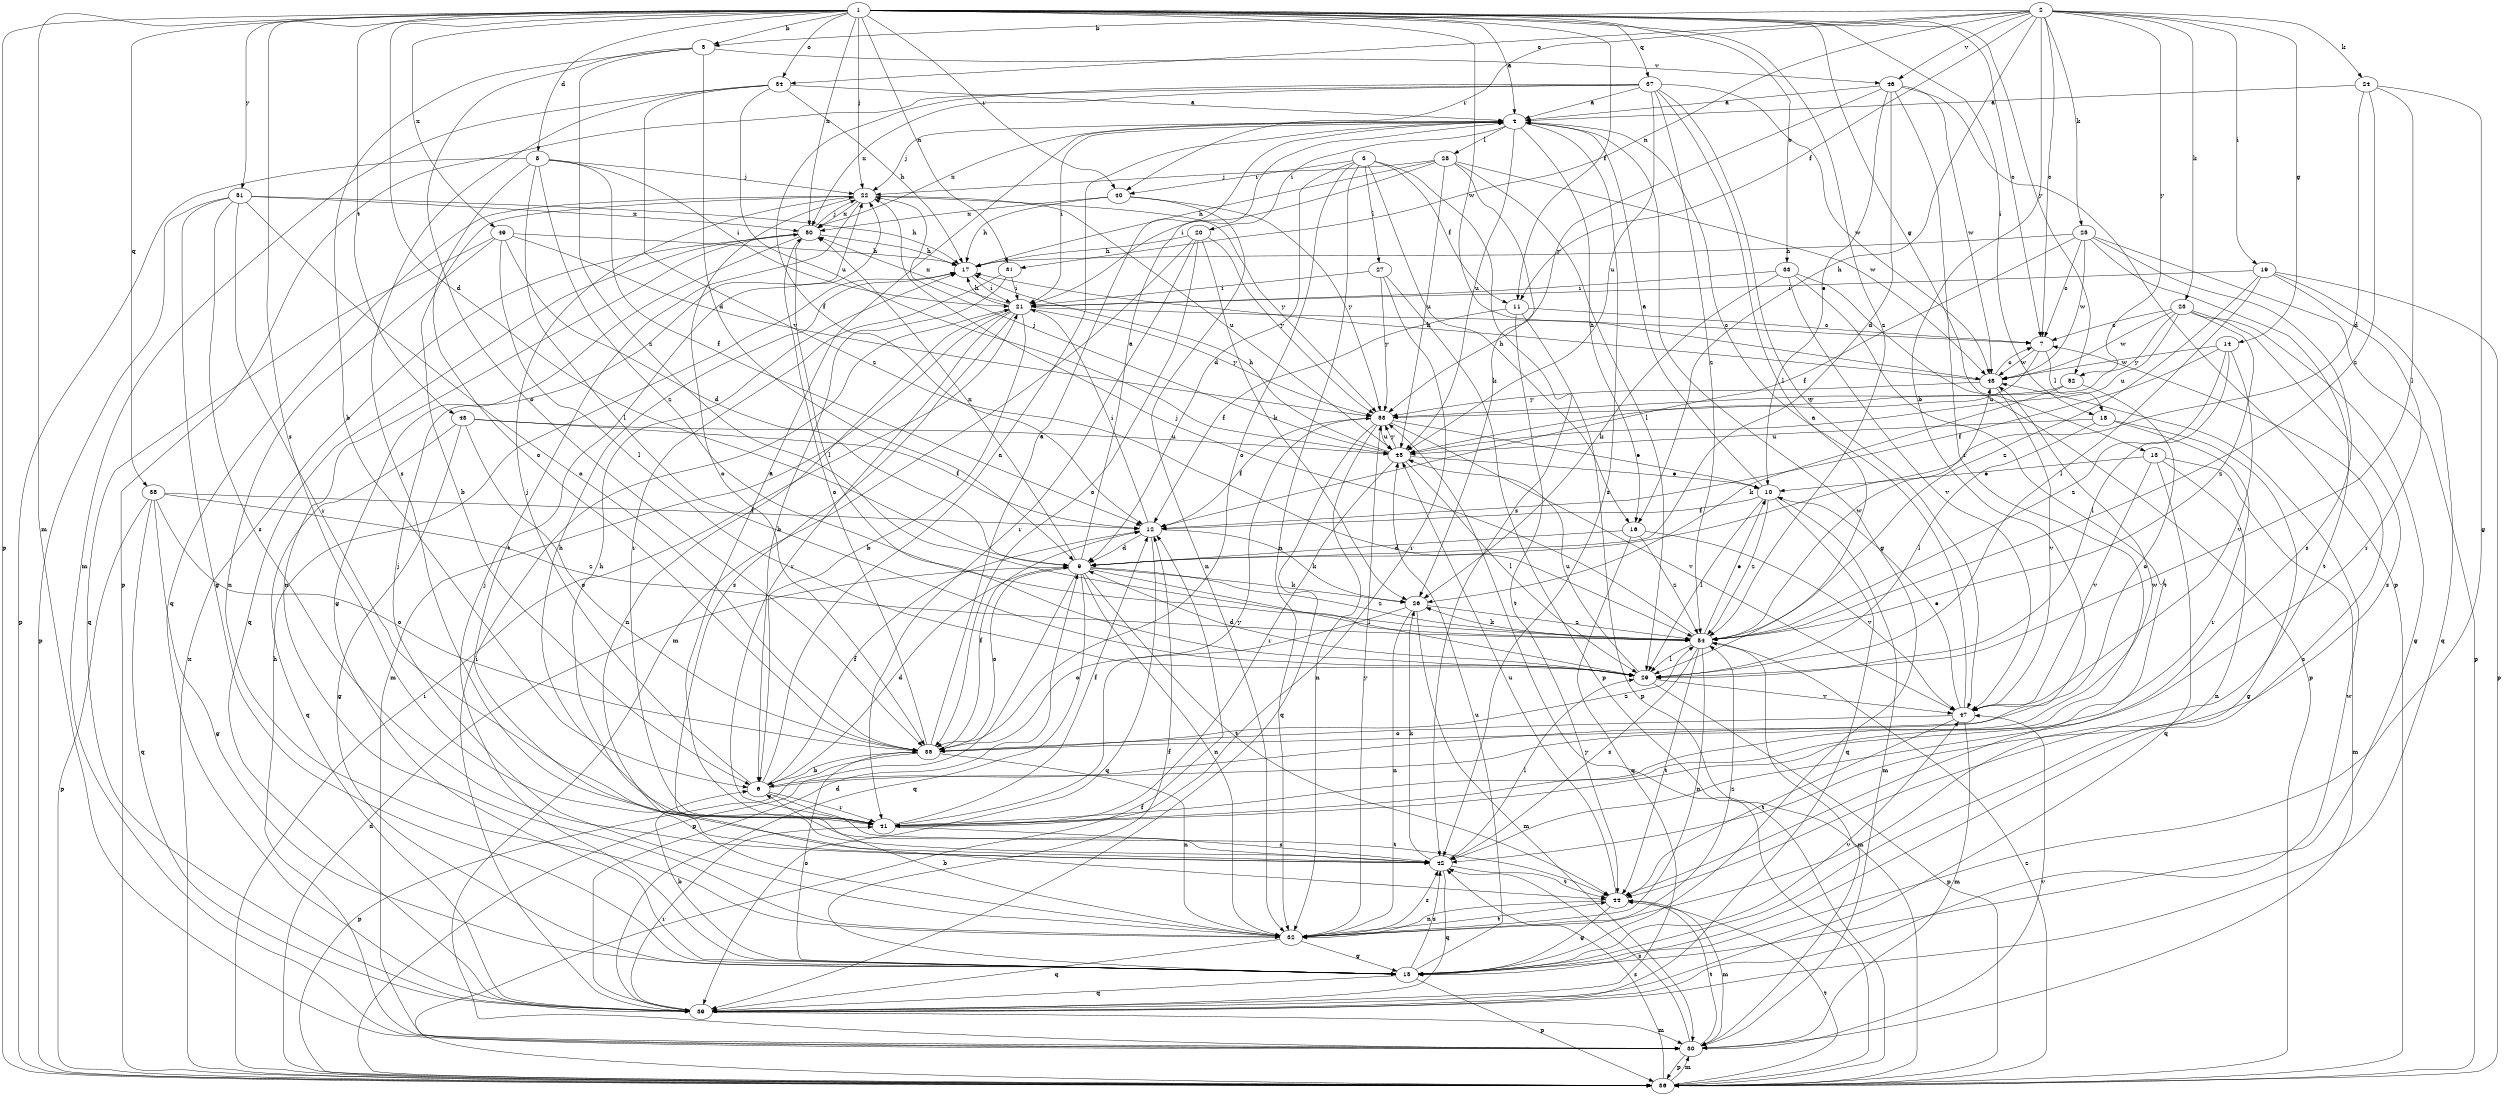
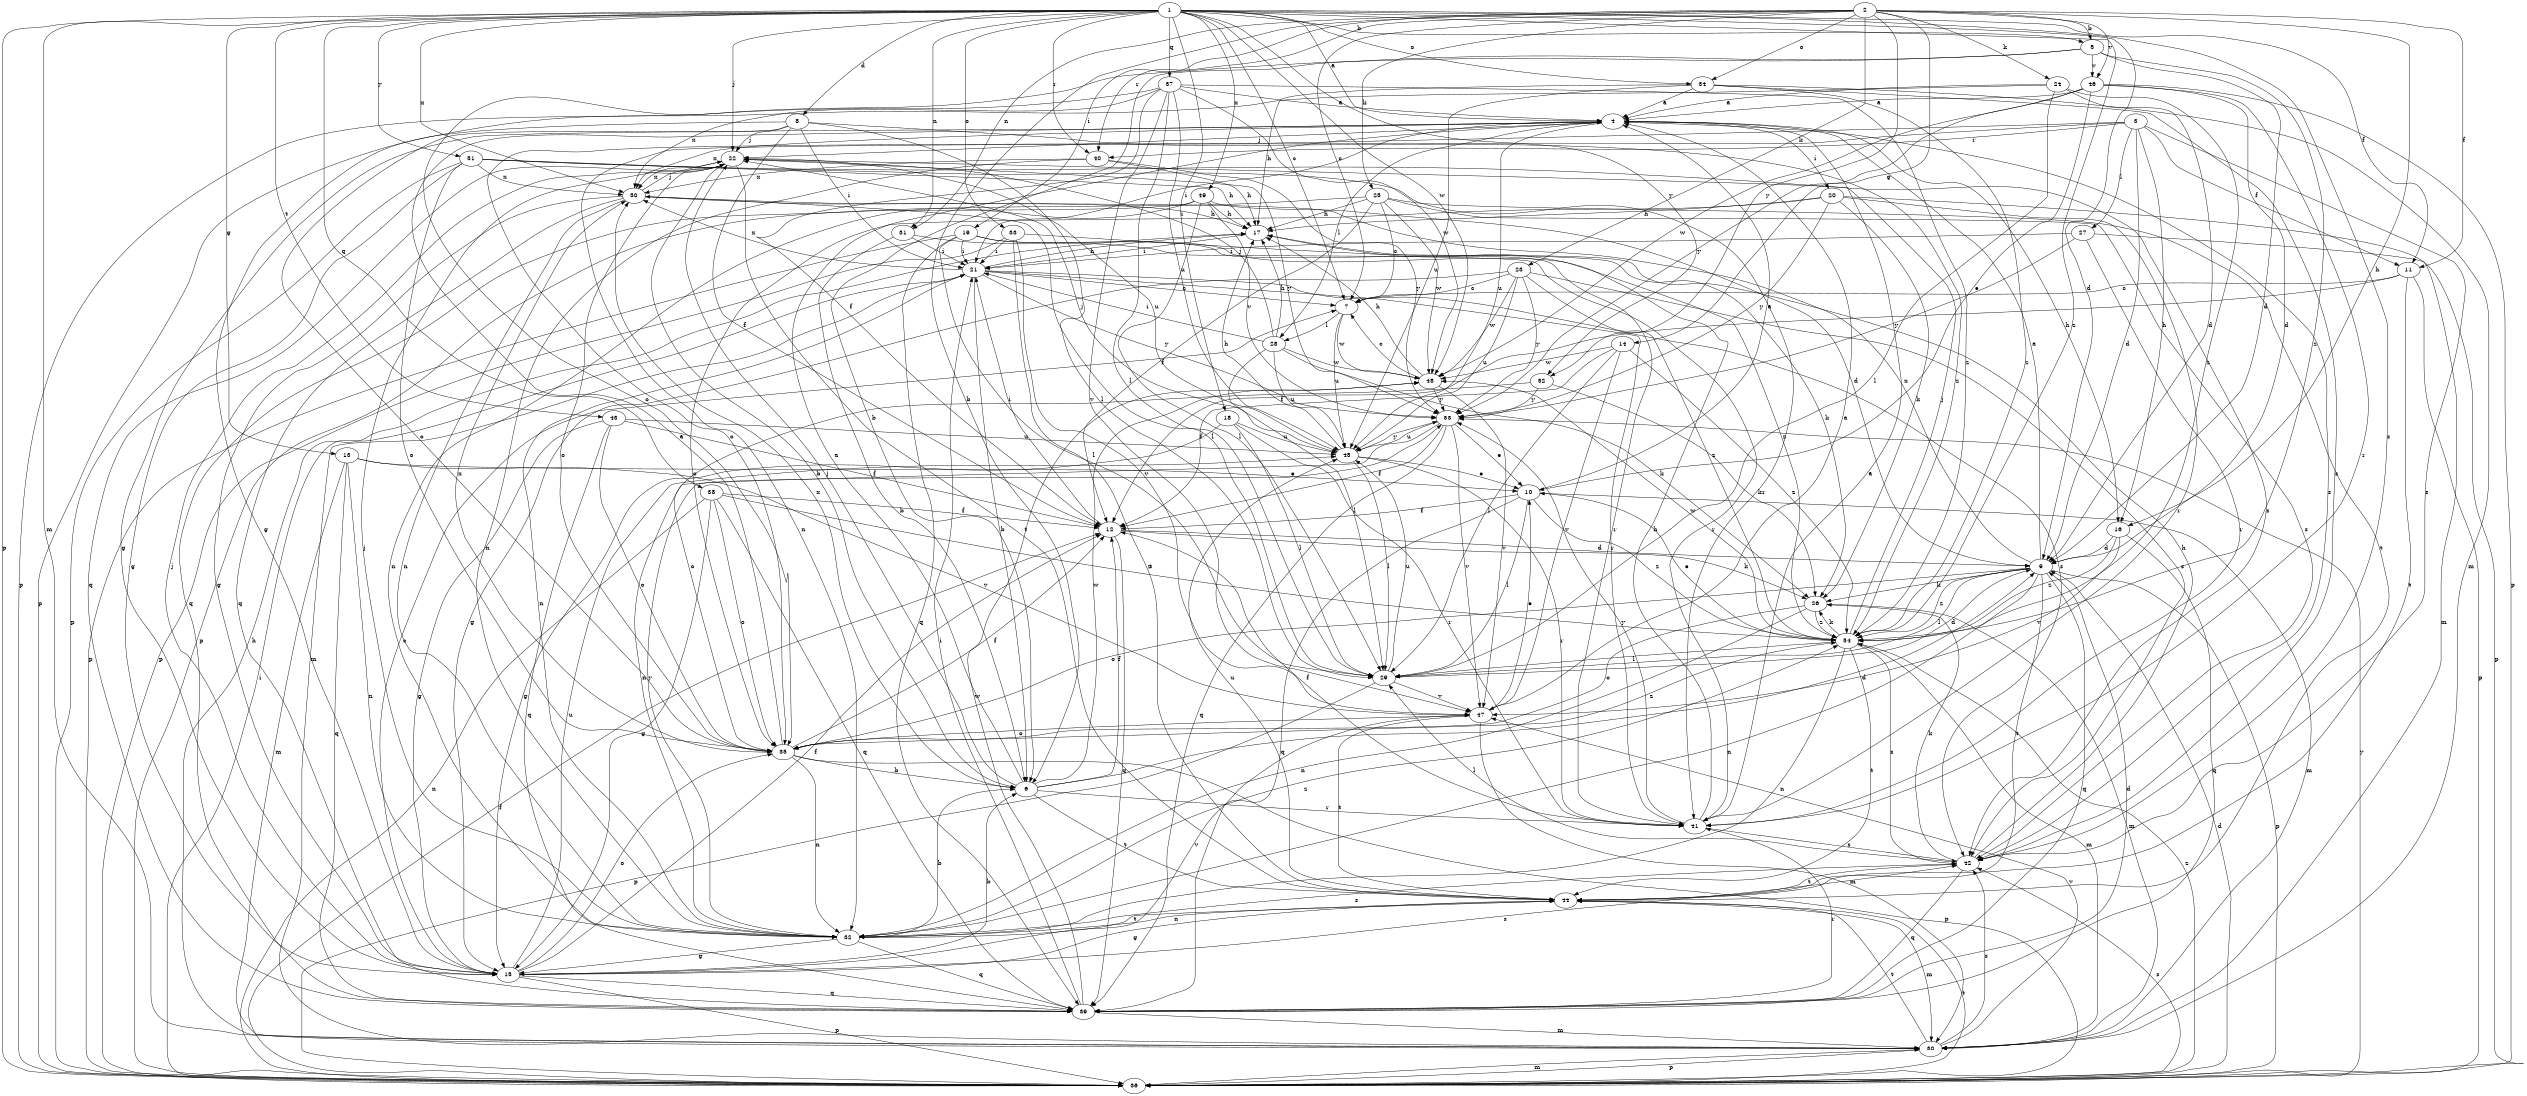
(2052, 385) -> (1315, 329)
(835, 492) -> (460, 474)
(63, 789) -> (434, 789)
(192, 1062) -> (813, 495)
